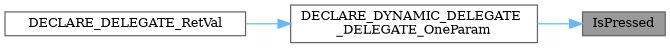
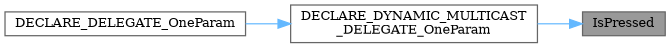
(125, 24) -> (125, 24)
(414, 24) -> (414, 24)
